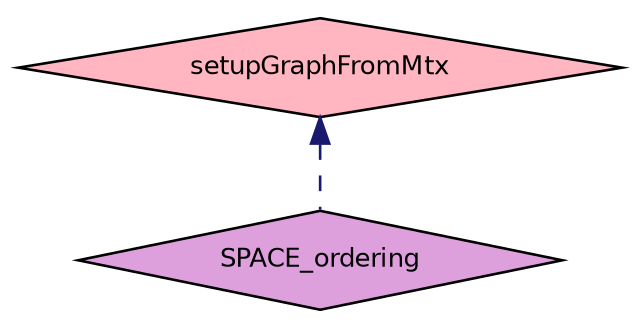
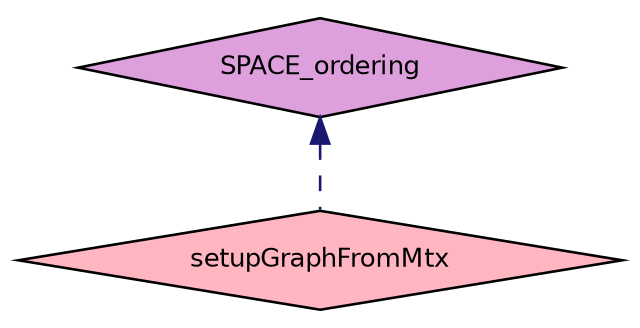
(320, 177) -> (320, 177)
